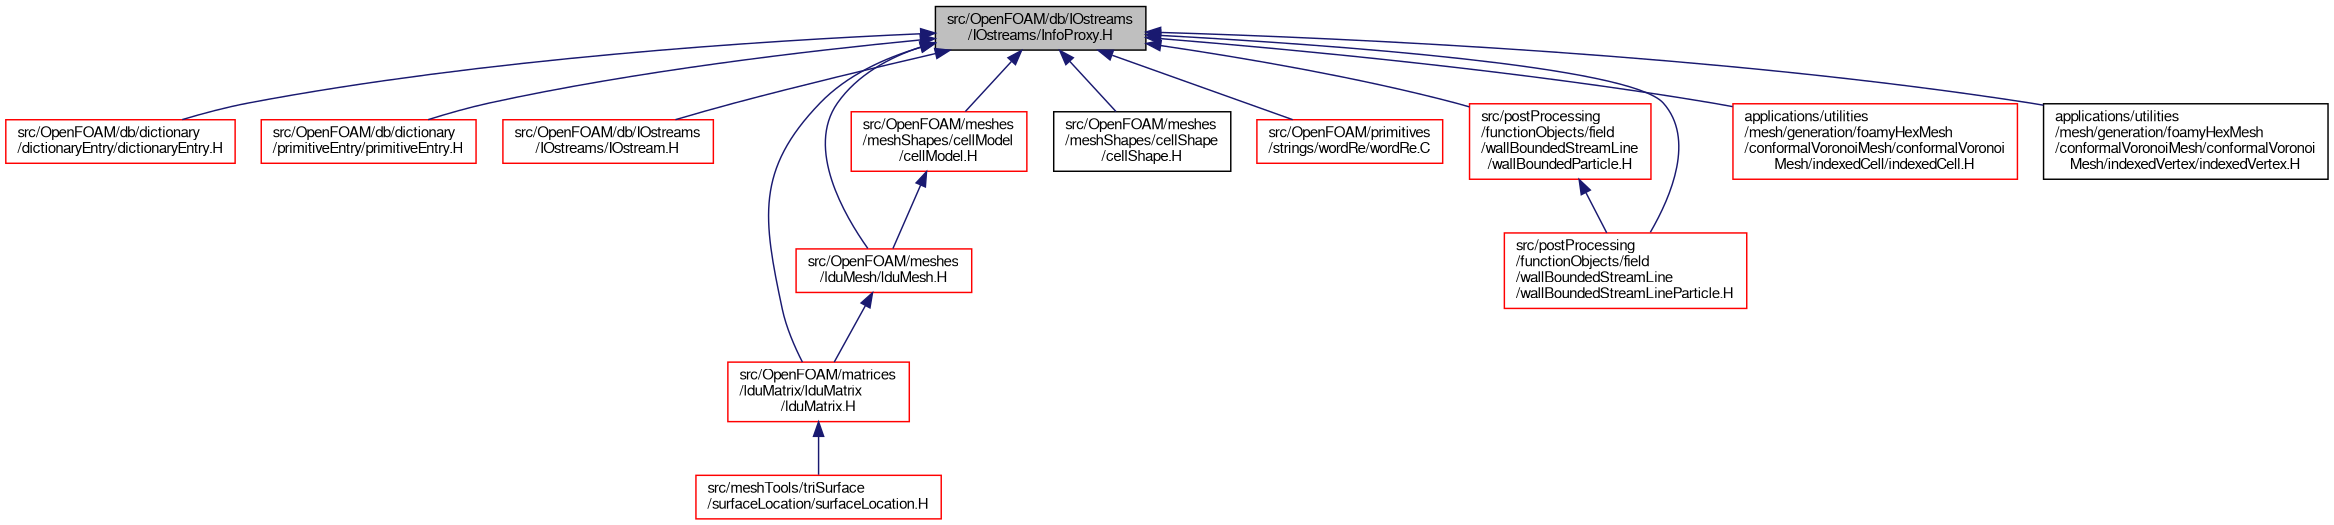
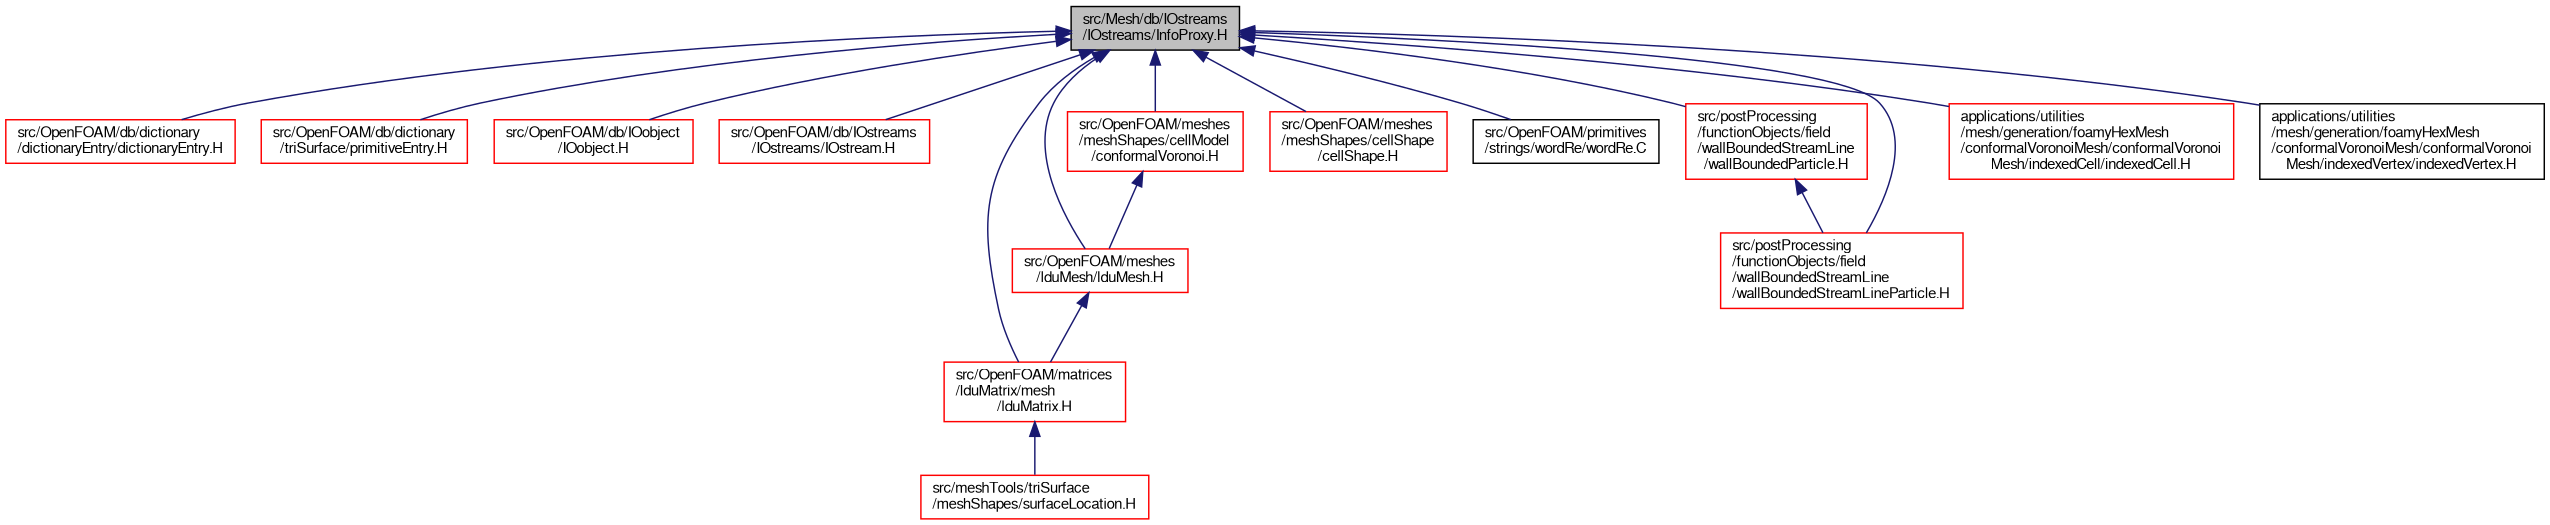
(1041, 28) -> (1155, 28)
(369, 142) -> (364, 142)
none -> (594, 142)
(939, 142) -> (1155, 142)
(1142, 142) -> (1358, 142)
(1350, 142) -> (1566, 142)
(819, 392) -> (1035, 392)
(819, 497) -> (1035, 497)
